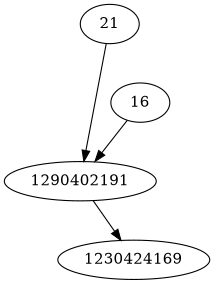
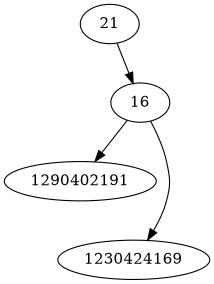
(96, 97) -> (123, 58)
(104, 216) -> (169, 176)
